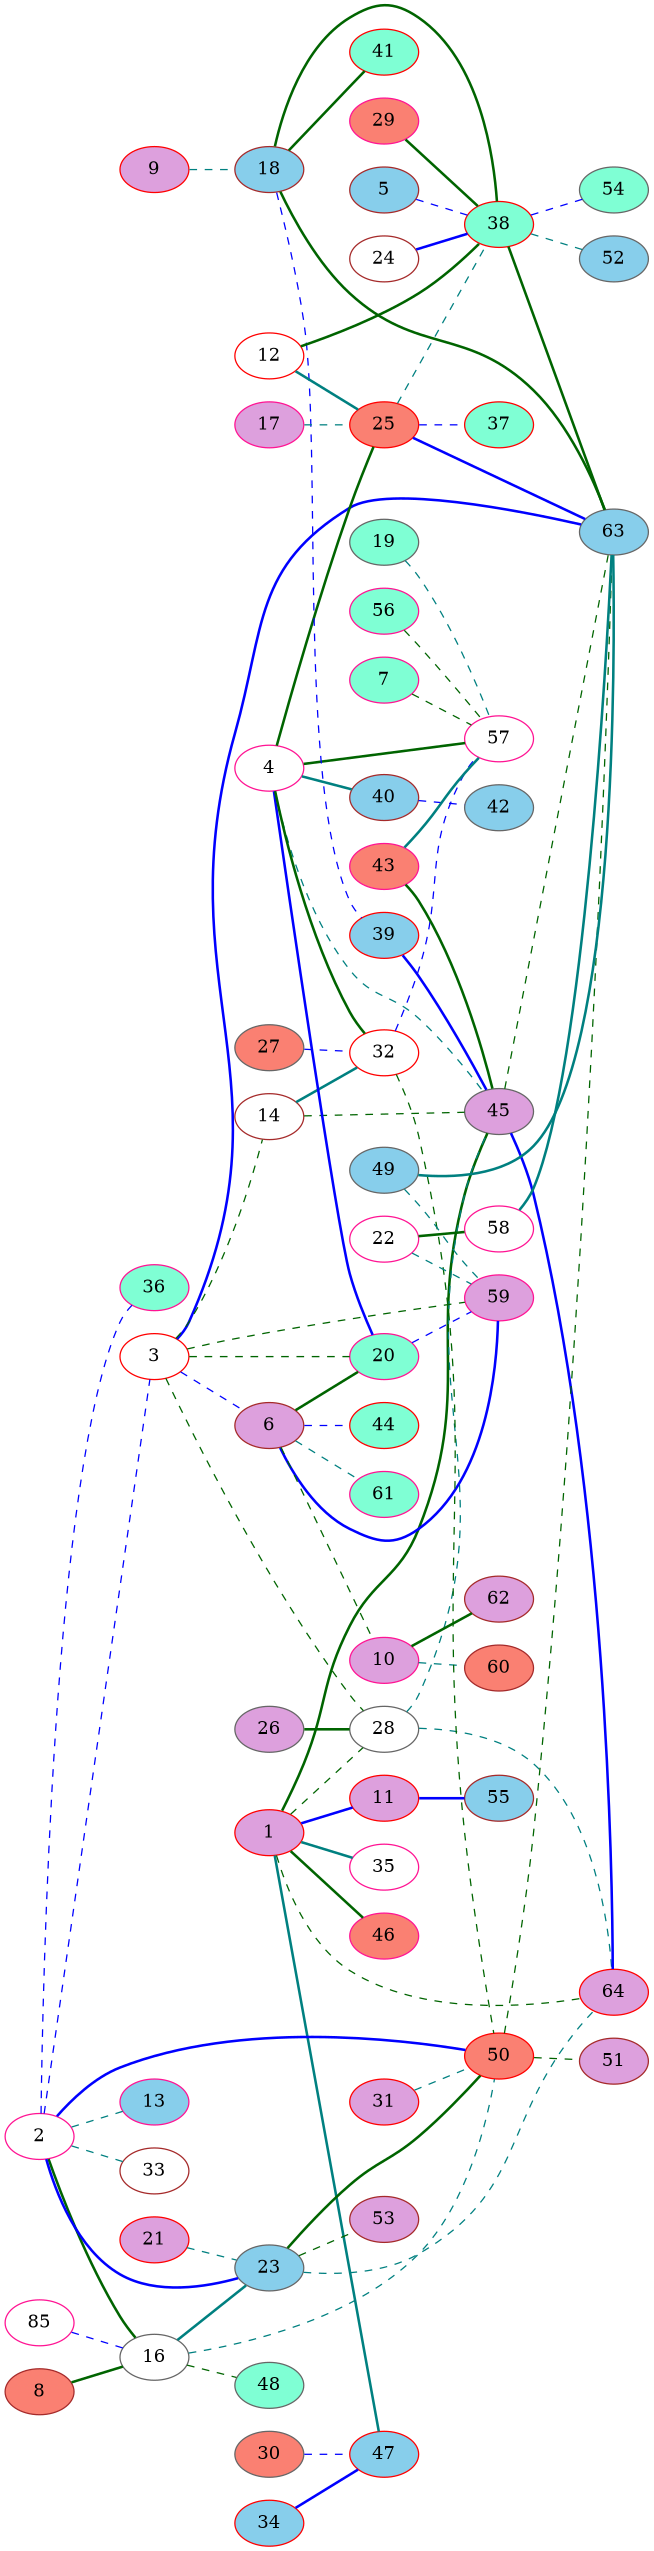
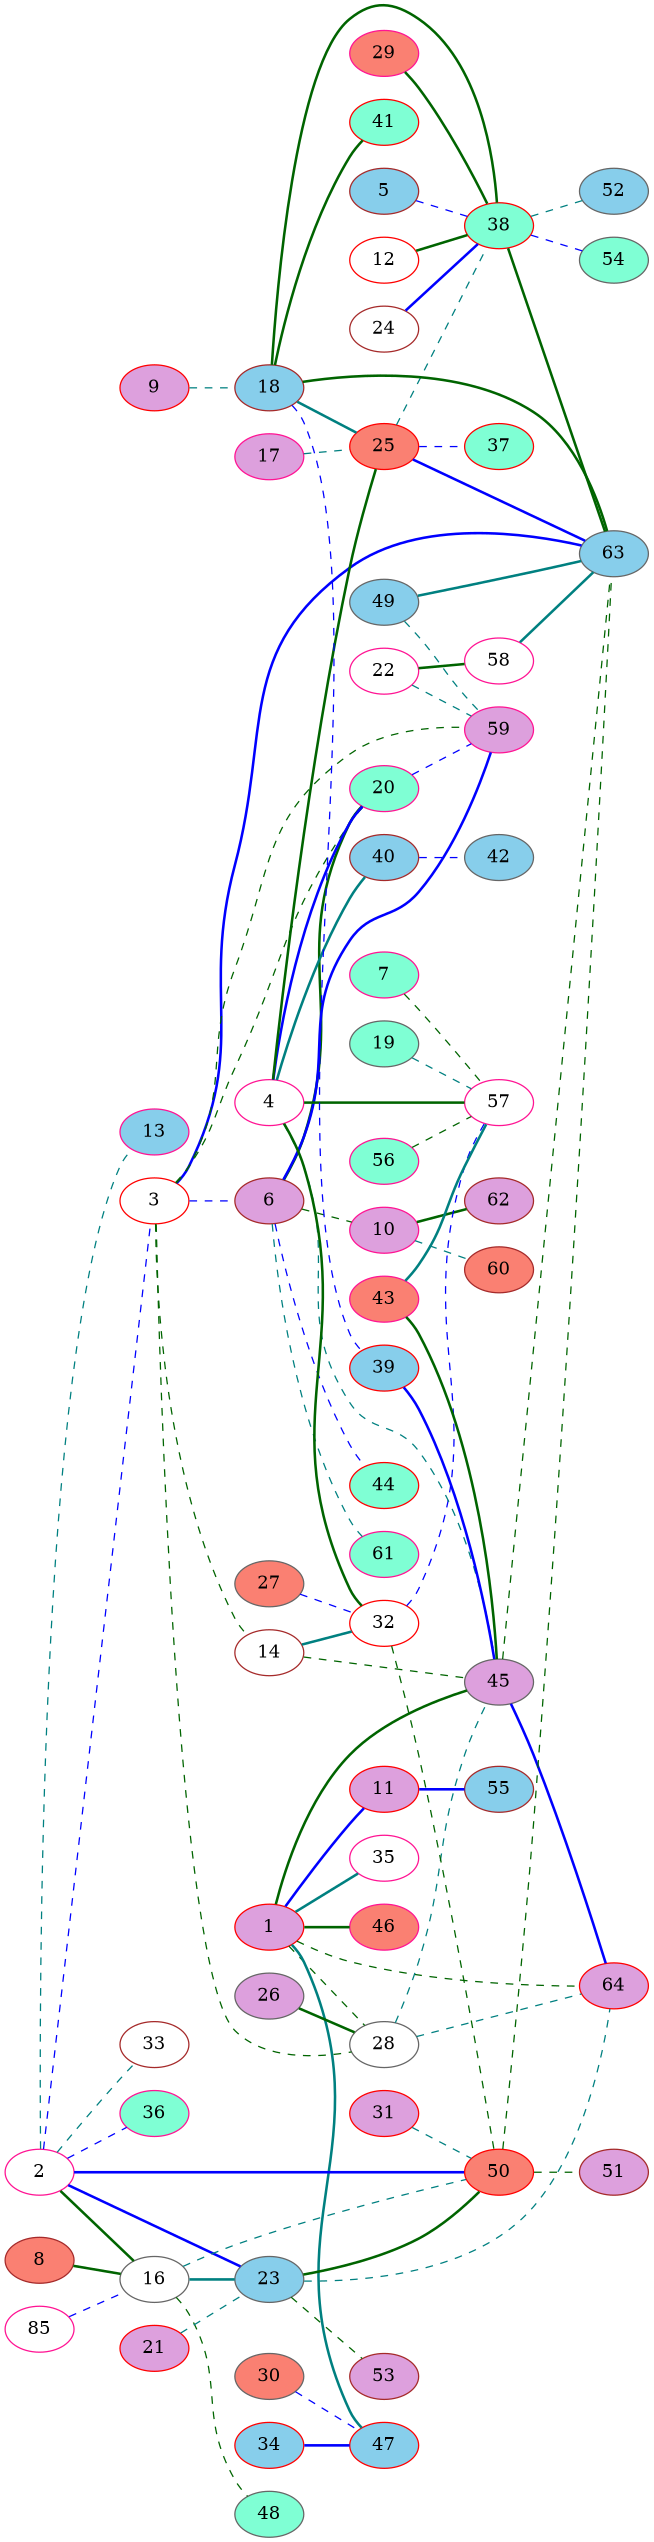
(327, 390) -> (327, 417)
